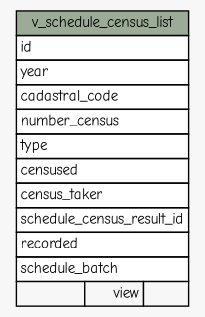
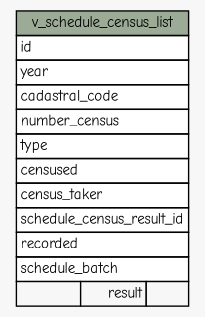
(126, 293) -> (125, 293)
